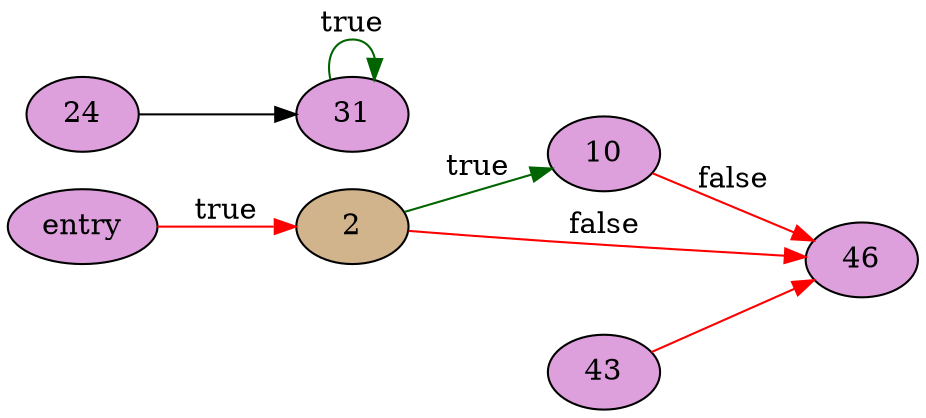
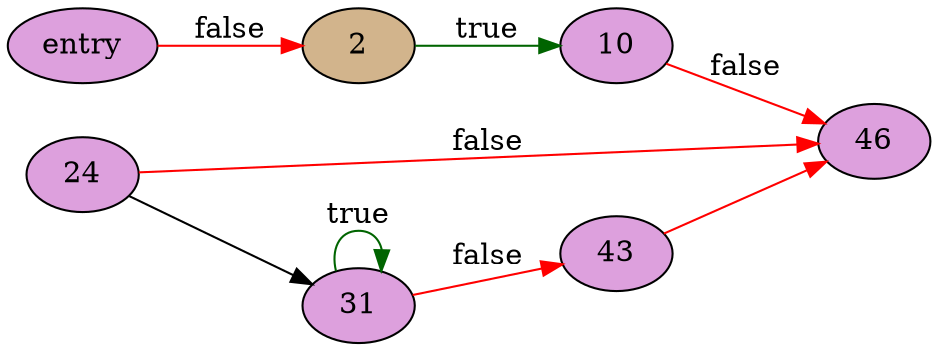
(227, 211) -> (230, 30)
(597, 244) -> (468, 158)
none -> (477, 282)
